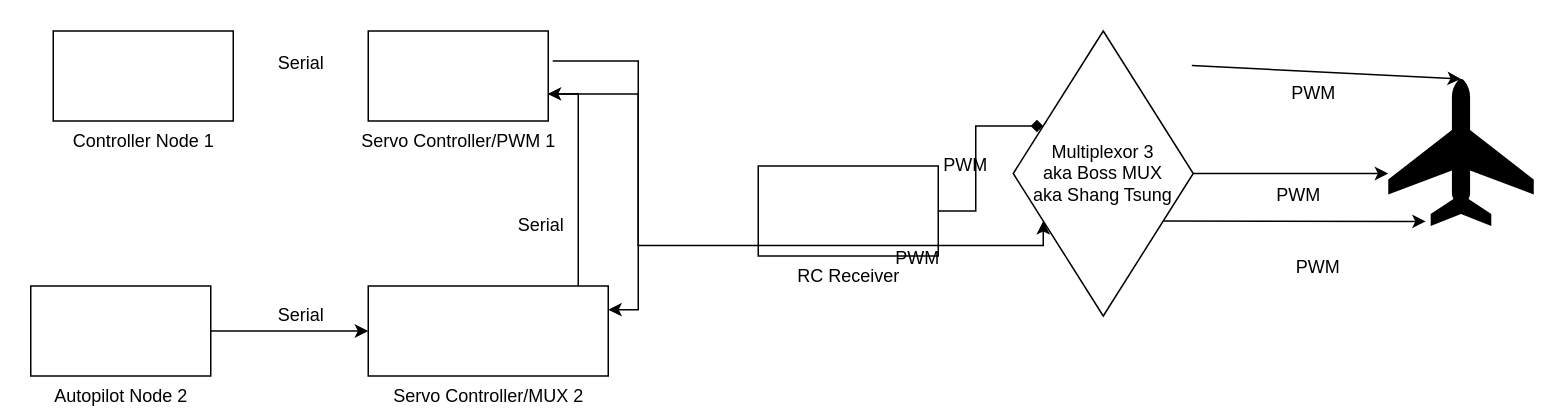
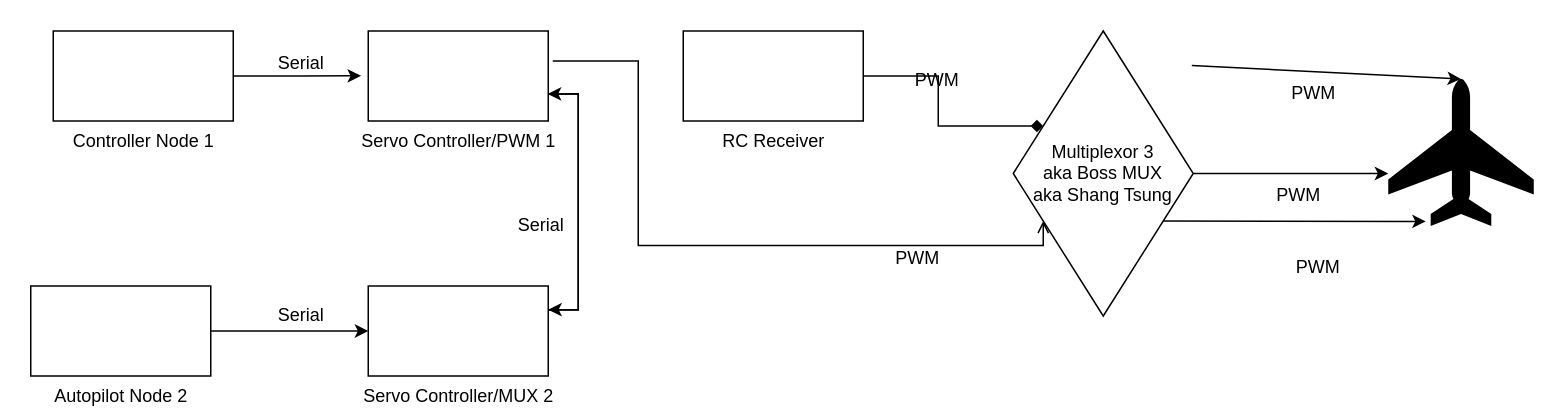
none -> (292, 76)
(848, 211) -> (773, 76)
(1043, 232) -> (1043, 229)
(488, 331) -> (458, 331)
